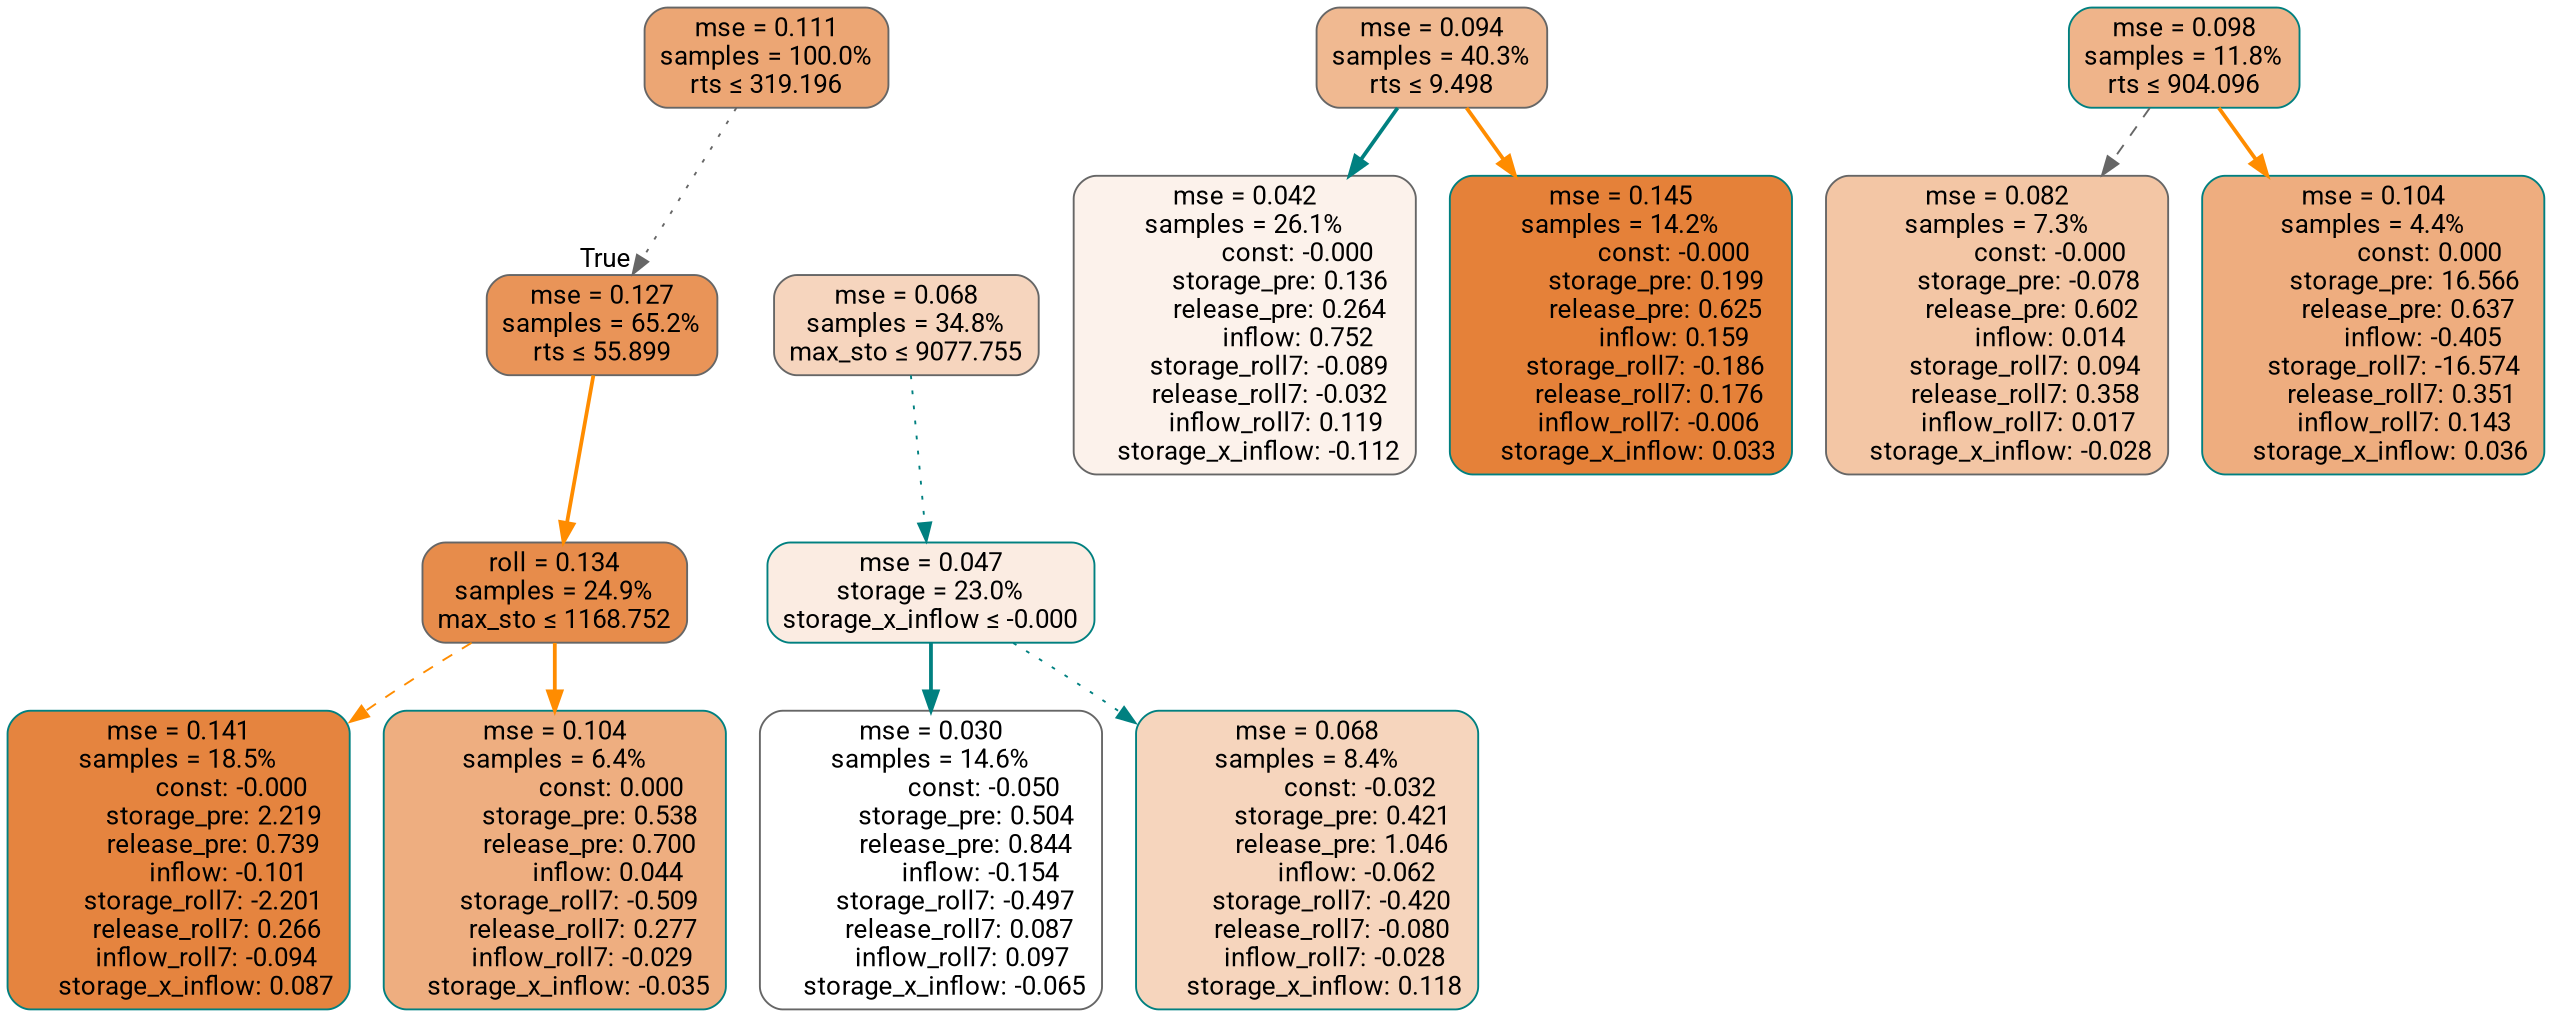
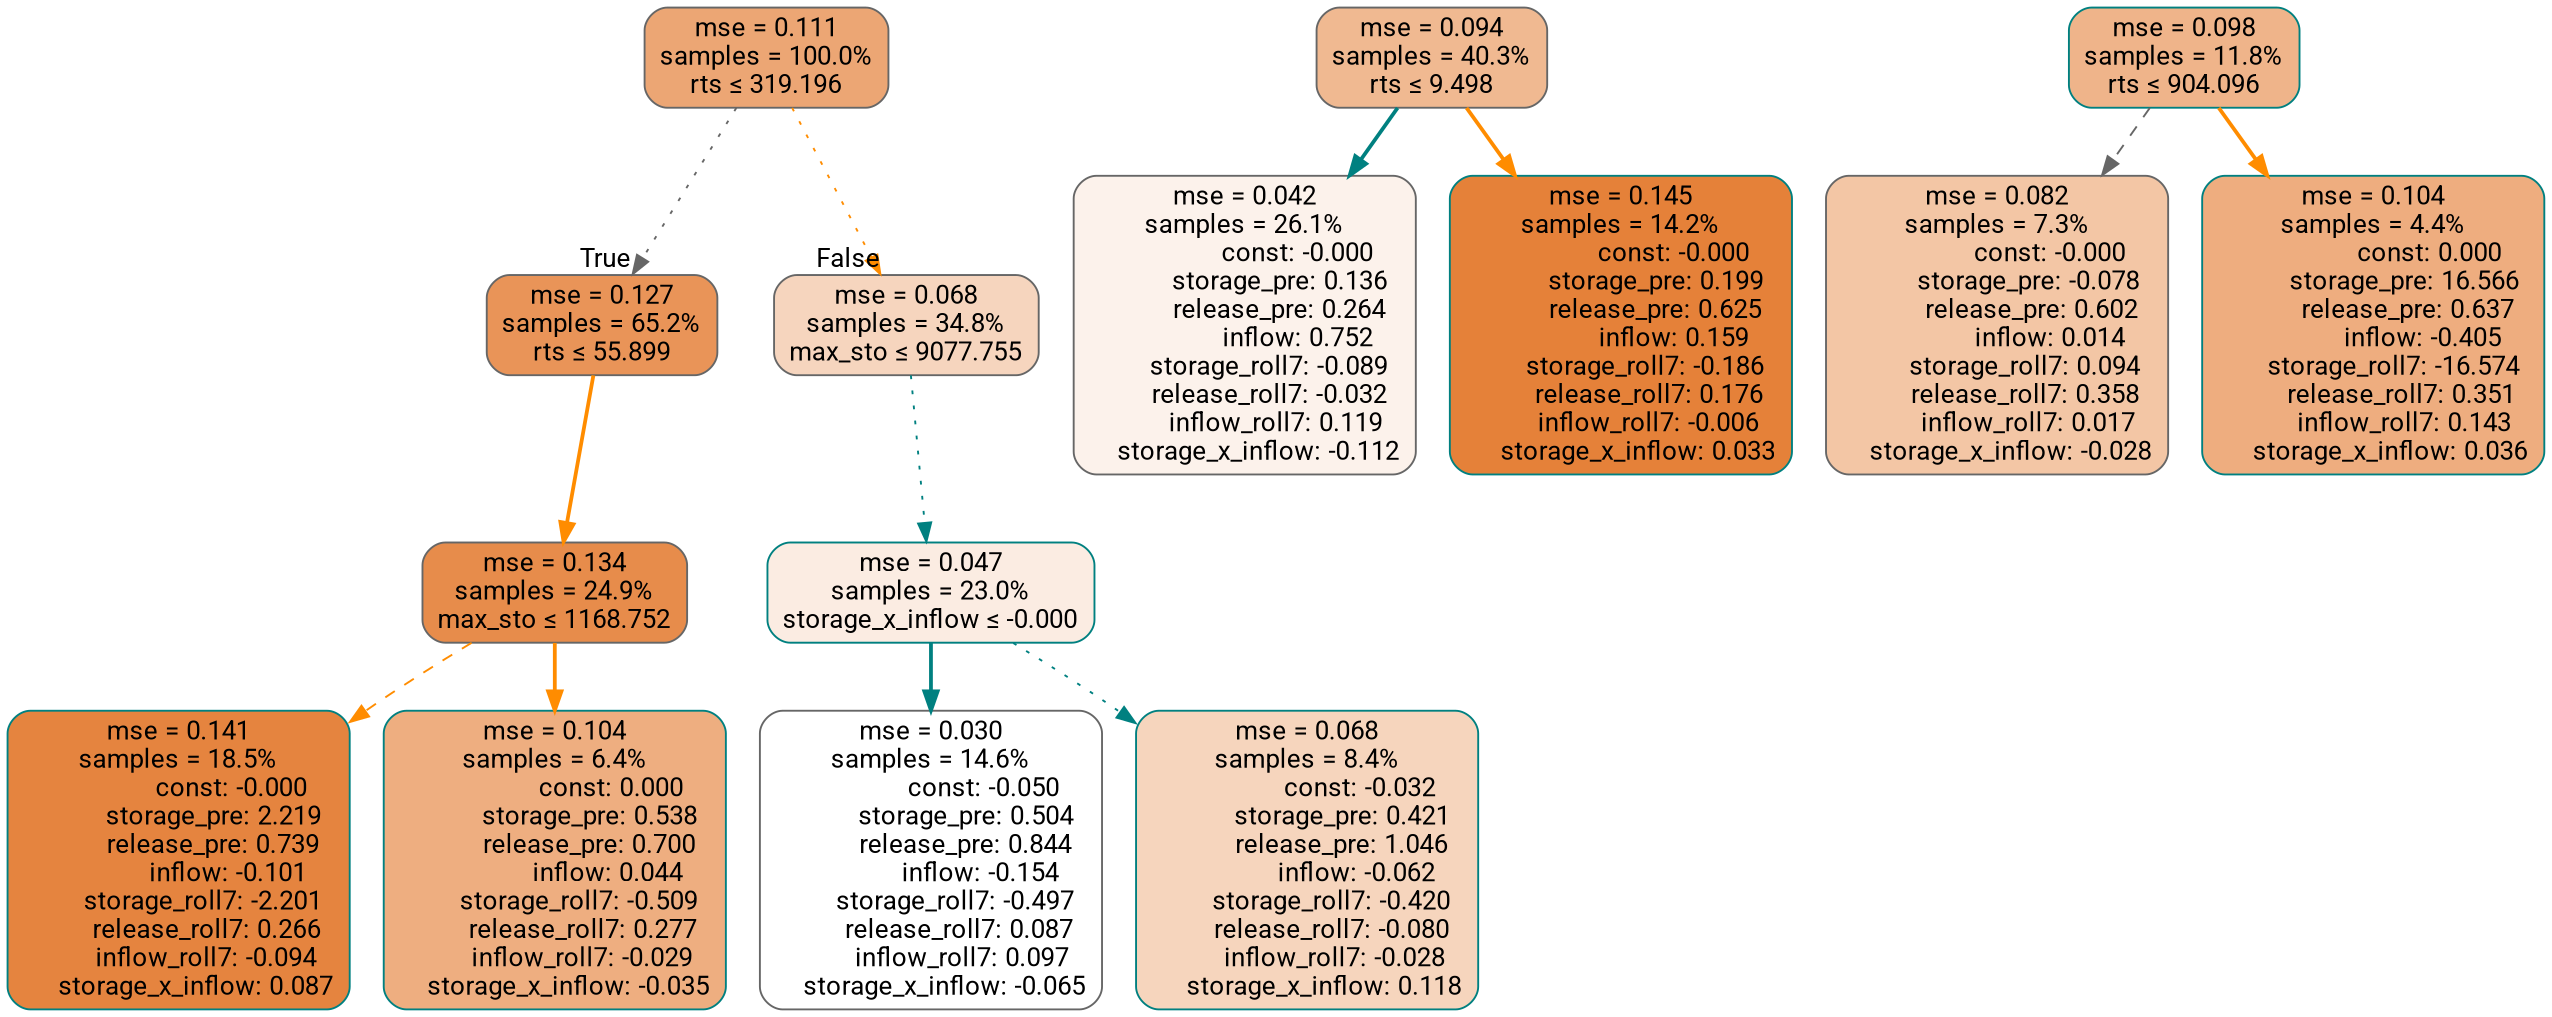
none -> (832, 183)
(555, 593) -> (555, 593)
(931, 593) -> (931, 593)
